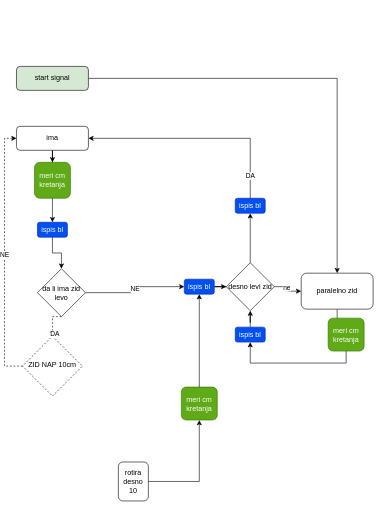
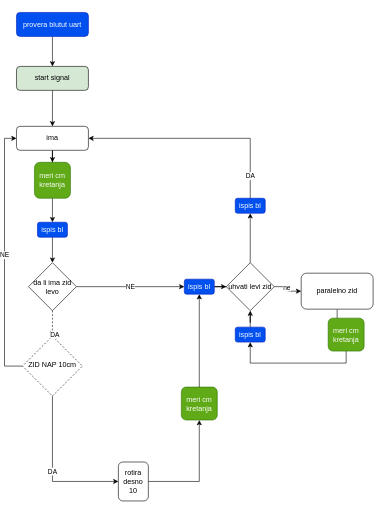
none -> (53, 24)
none -> (53, 49)
(214, 78) -> (53, 106)
(5, 257) -> (5, 257)
(251, 287) -> (251, 287)
(62, 293) -> (53, 287)
none -> (53, 470)
